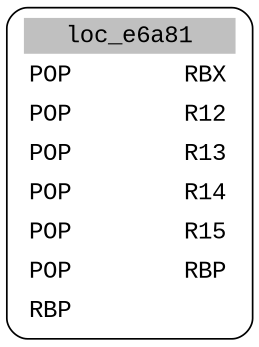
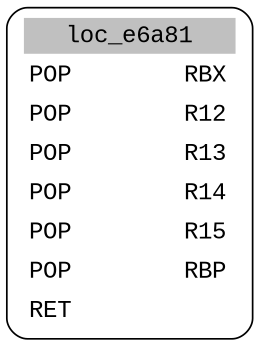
(107, 310) -> (107, 310)
